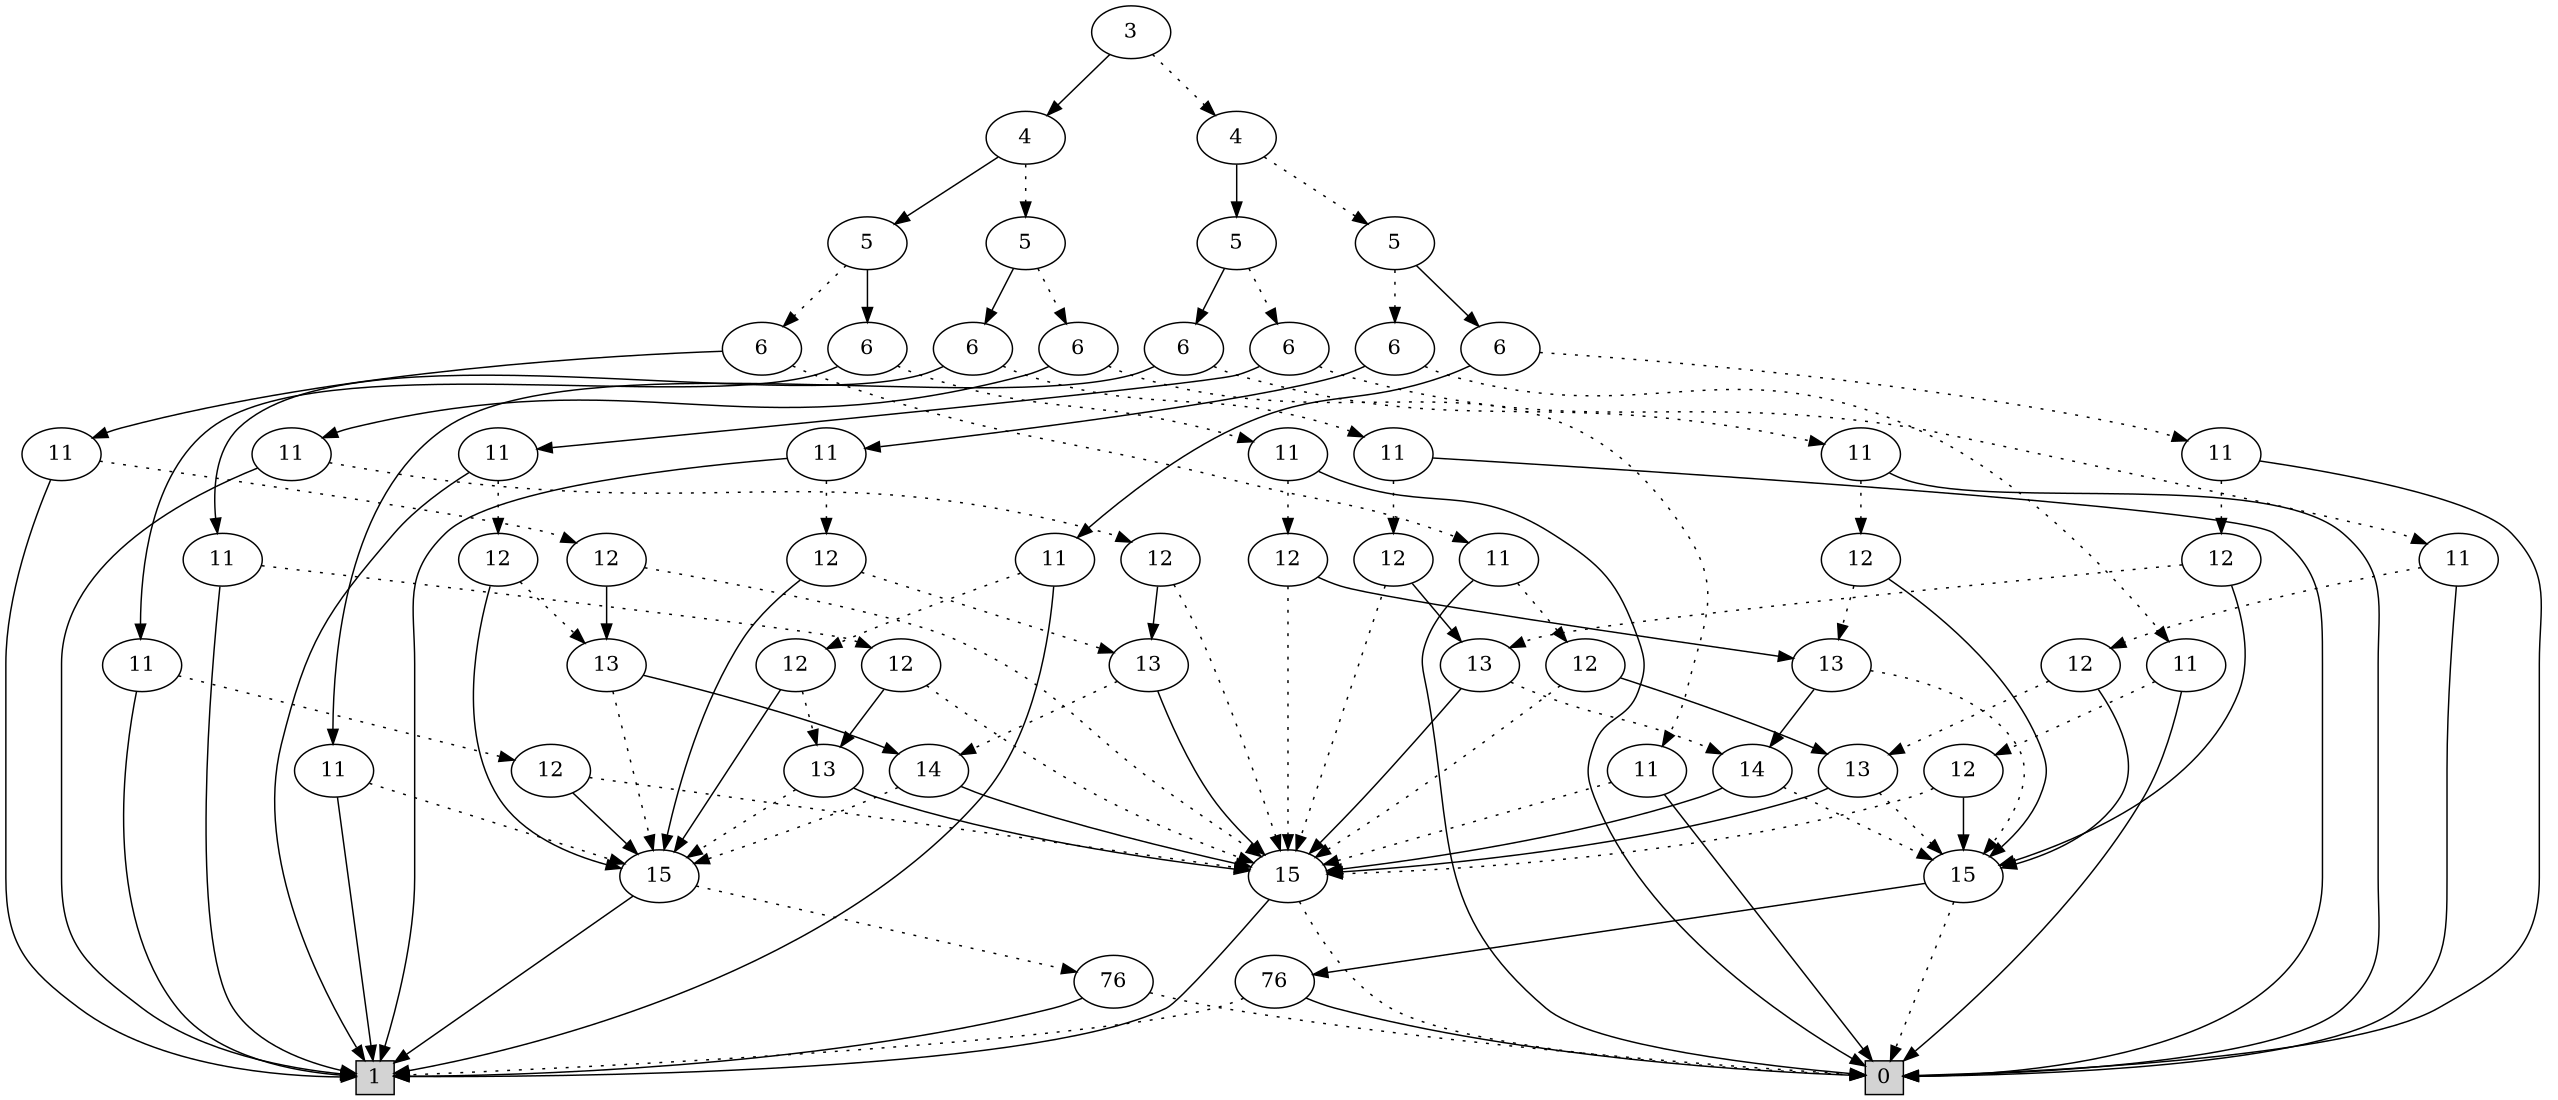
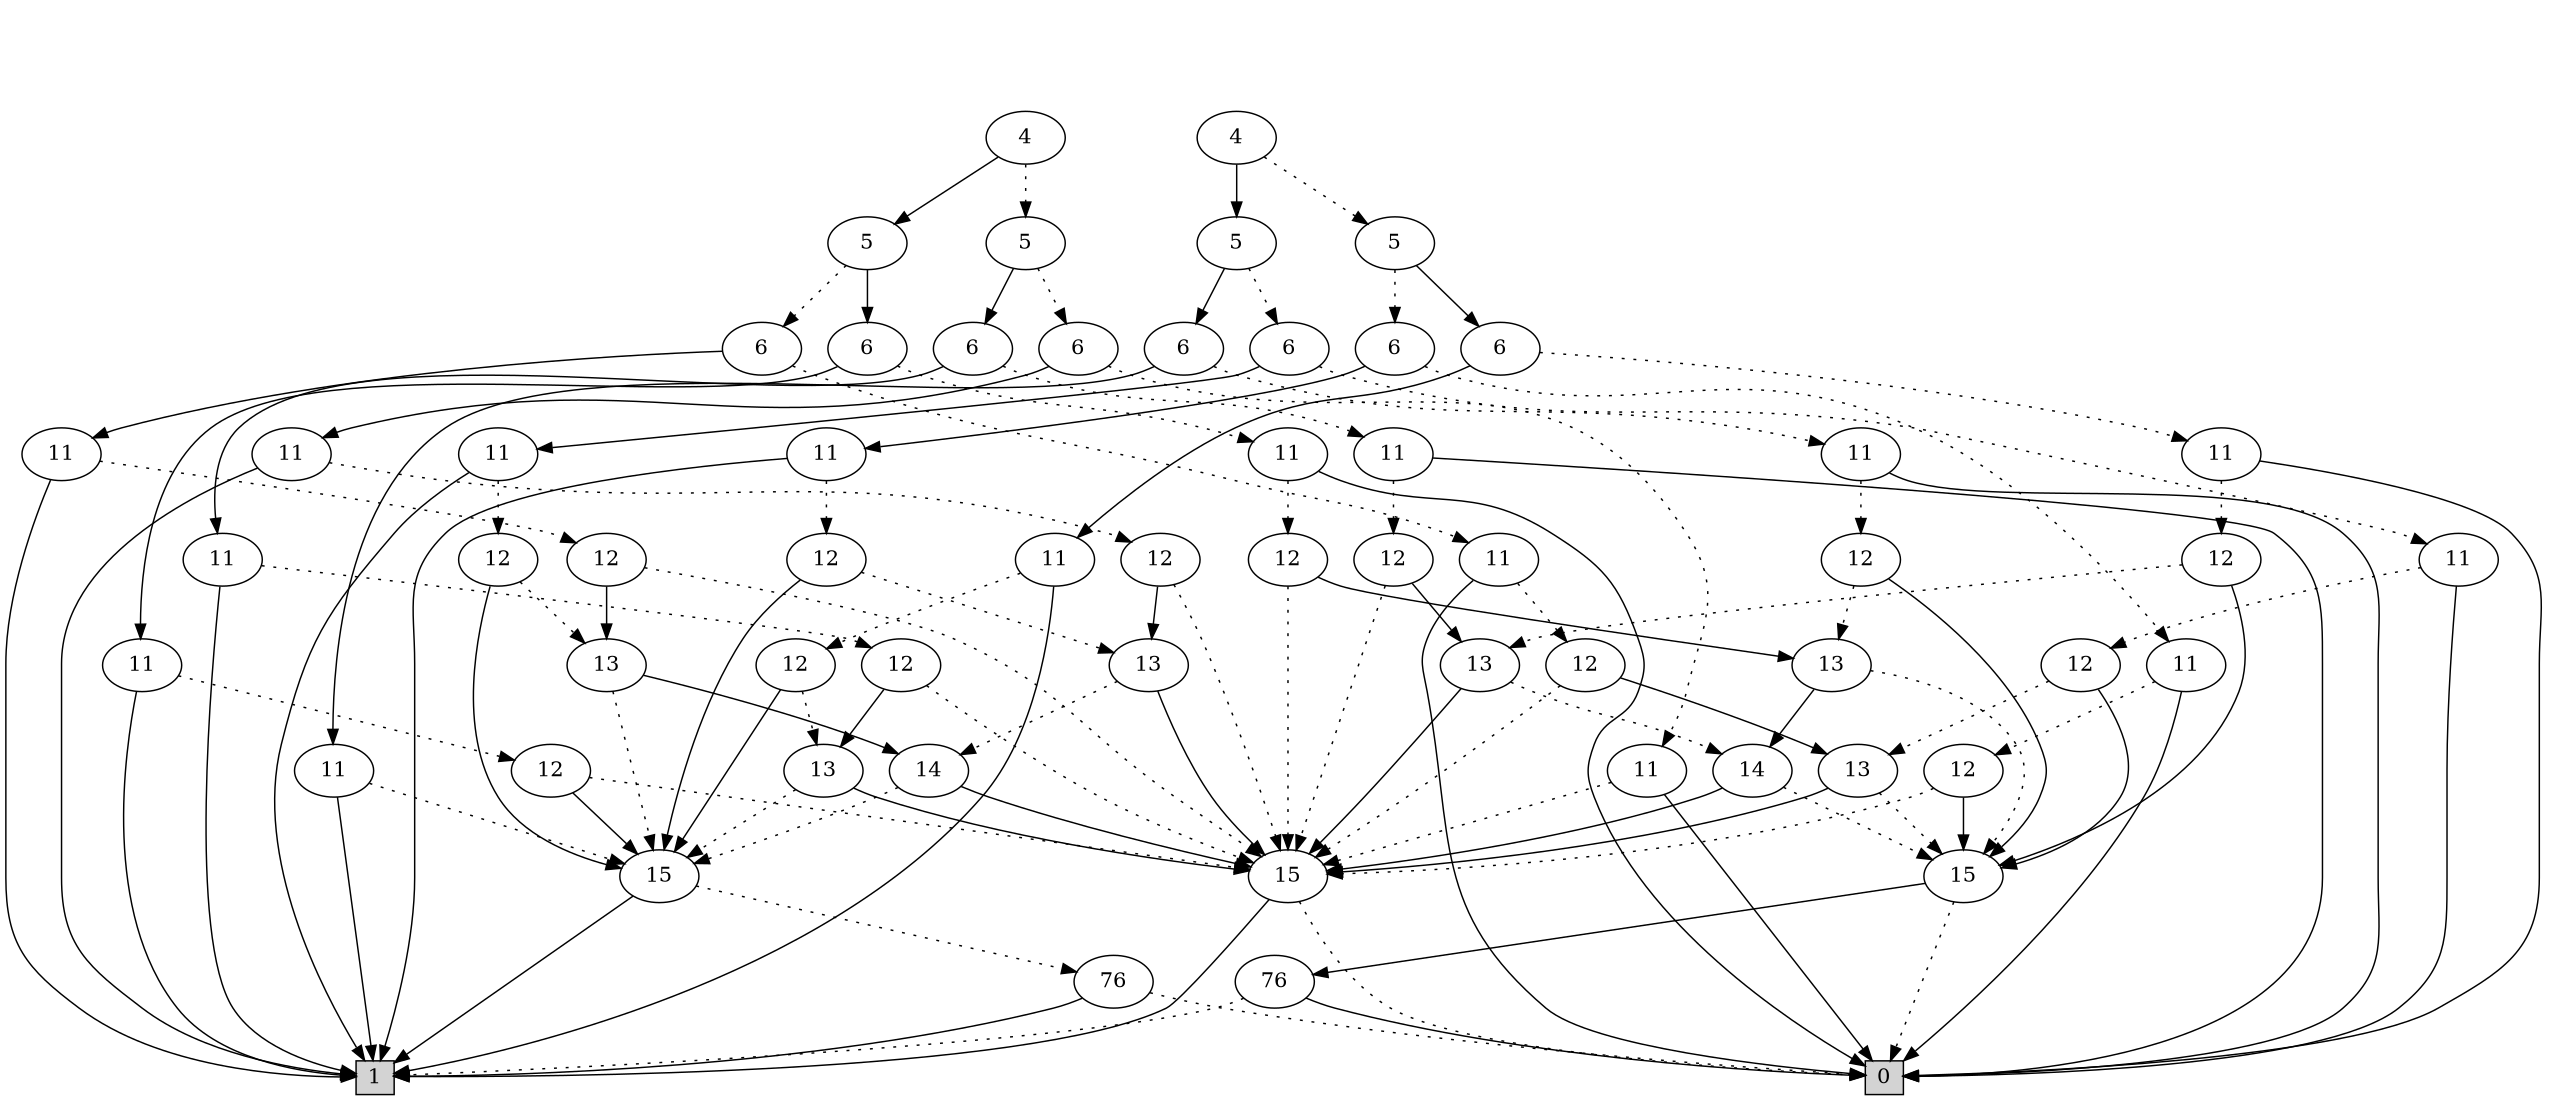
(1131, 32) -> none
